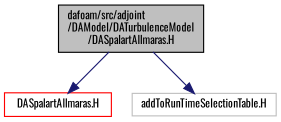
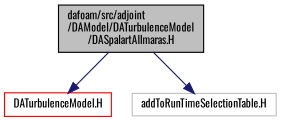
(58, 105) -> (58, 105)
